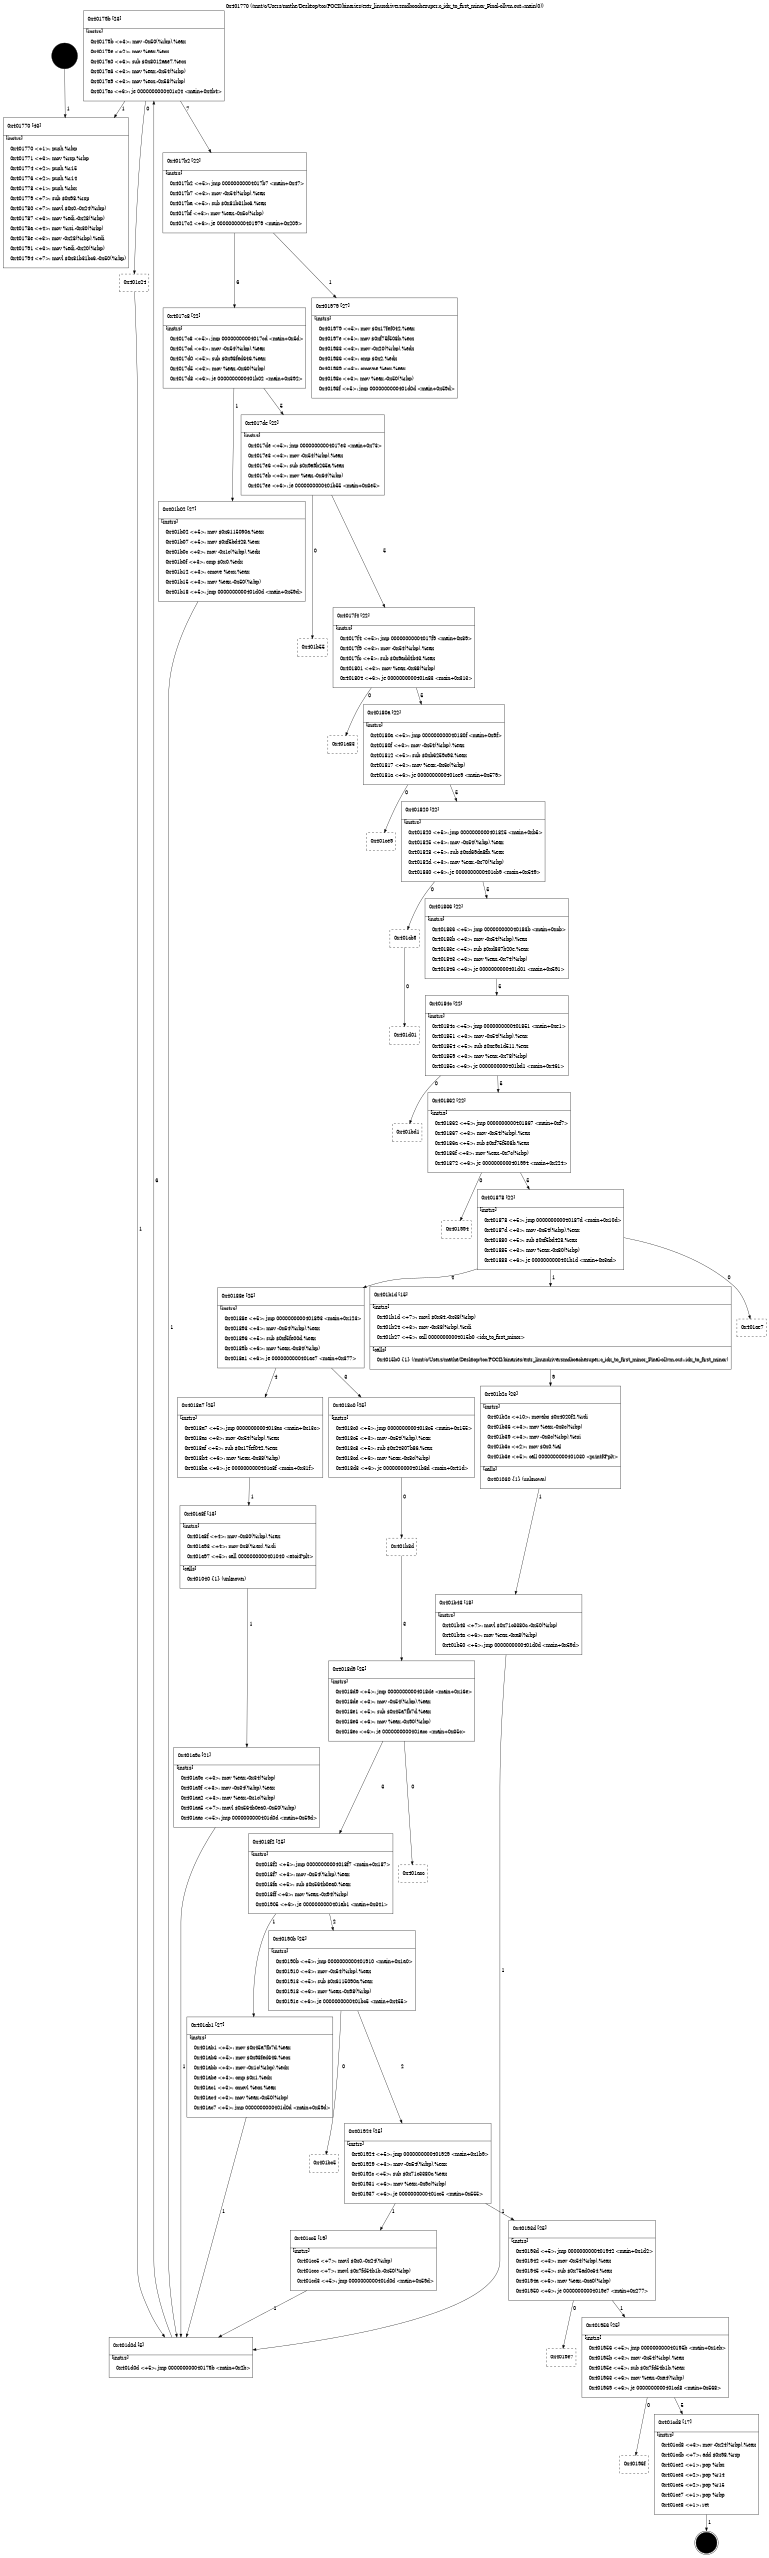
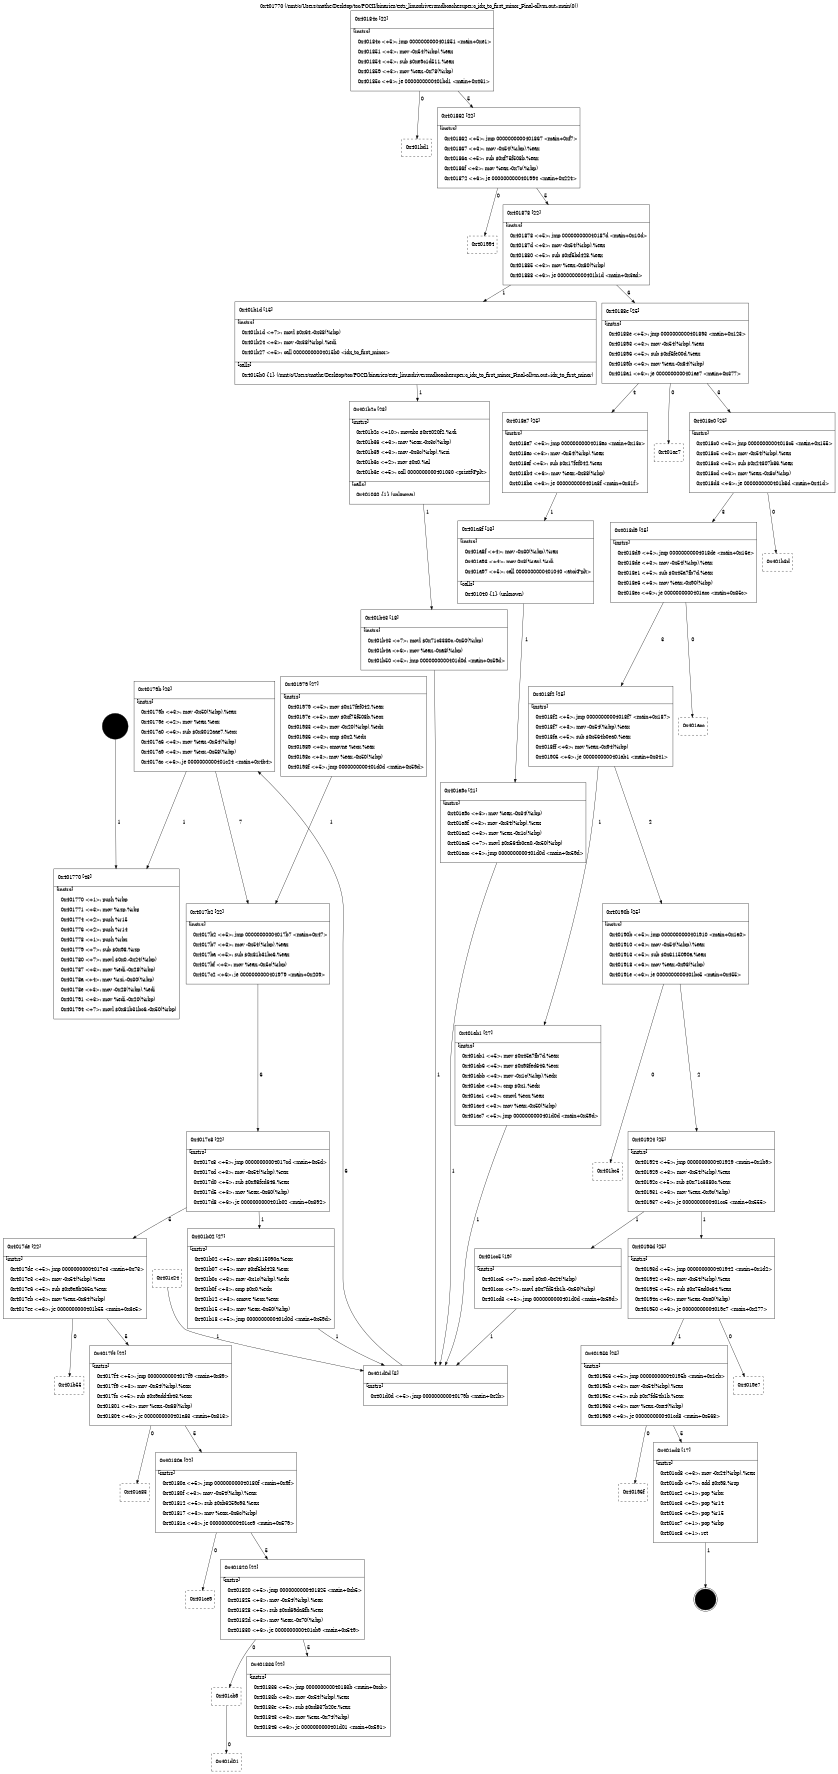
(138, 186) -> none
(304, 264) -> (304, 839)
(497, 986) -> none
(698, 1262) -> (669, 412)
(452, 1278) -> (628, 293)
(553, 1378) -> (420, 393)
(402, 1607) -> (724, 506)
